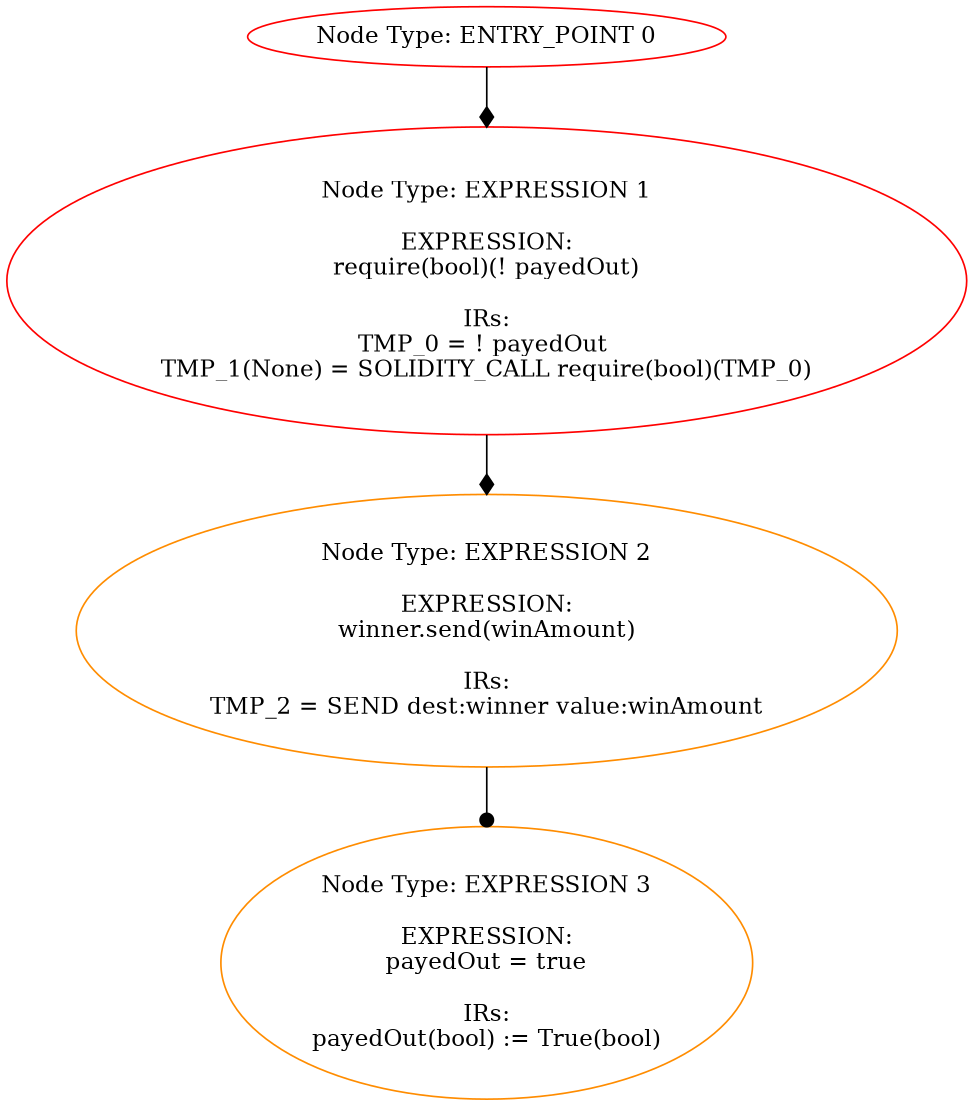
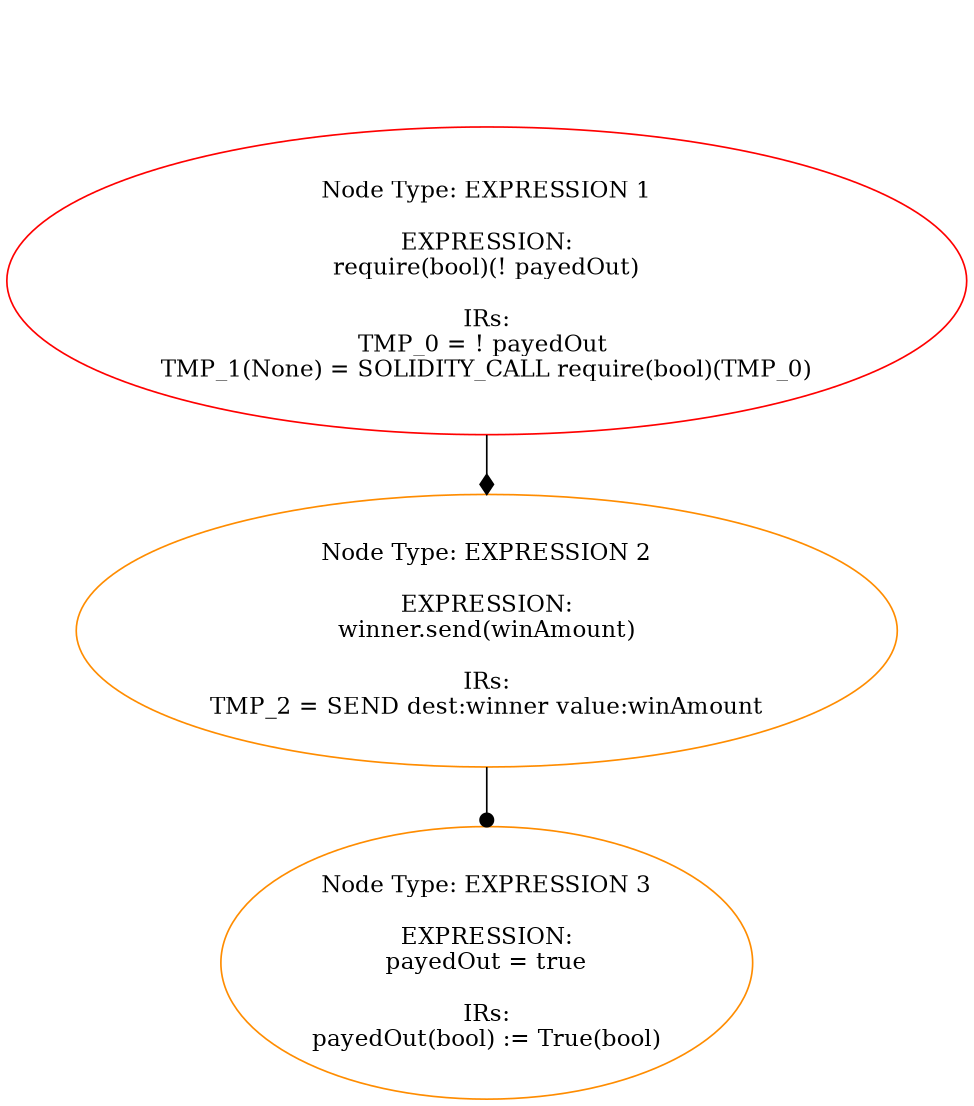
(487, 37) -> none
